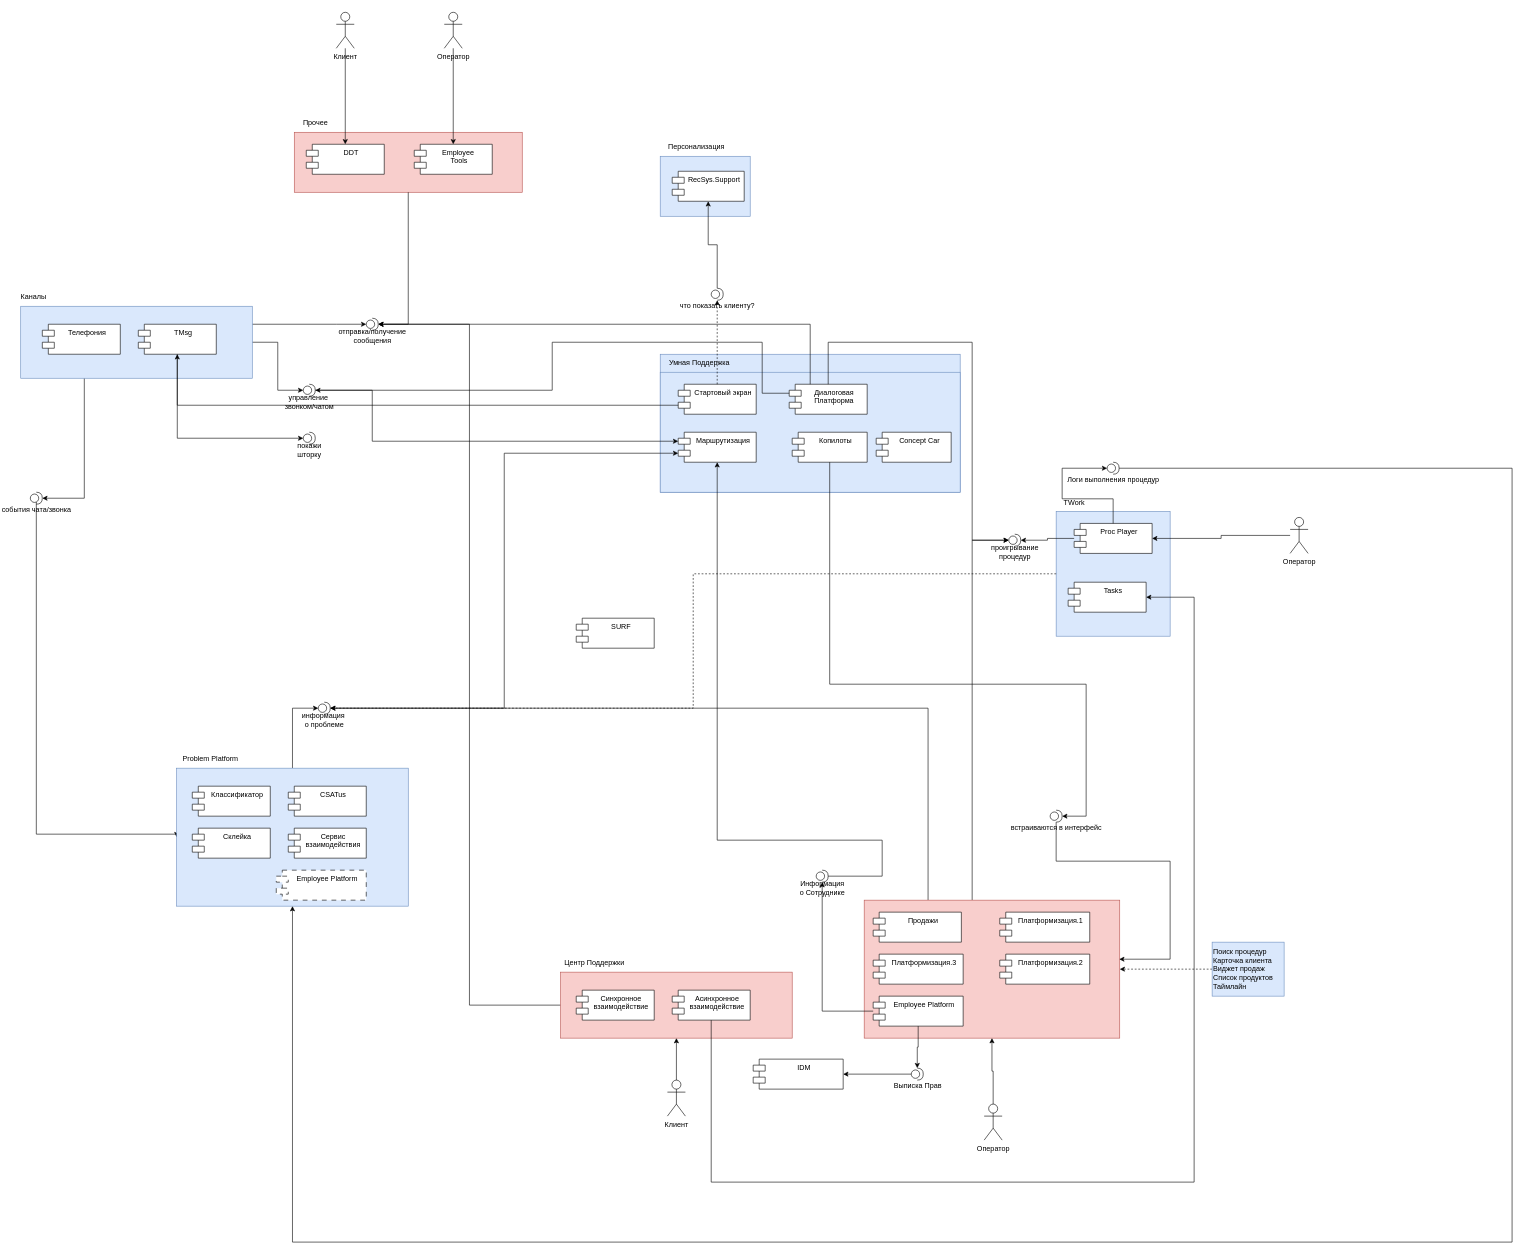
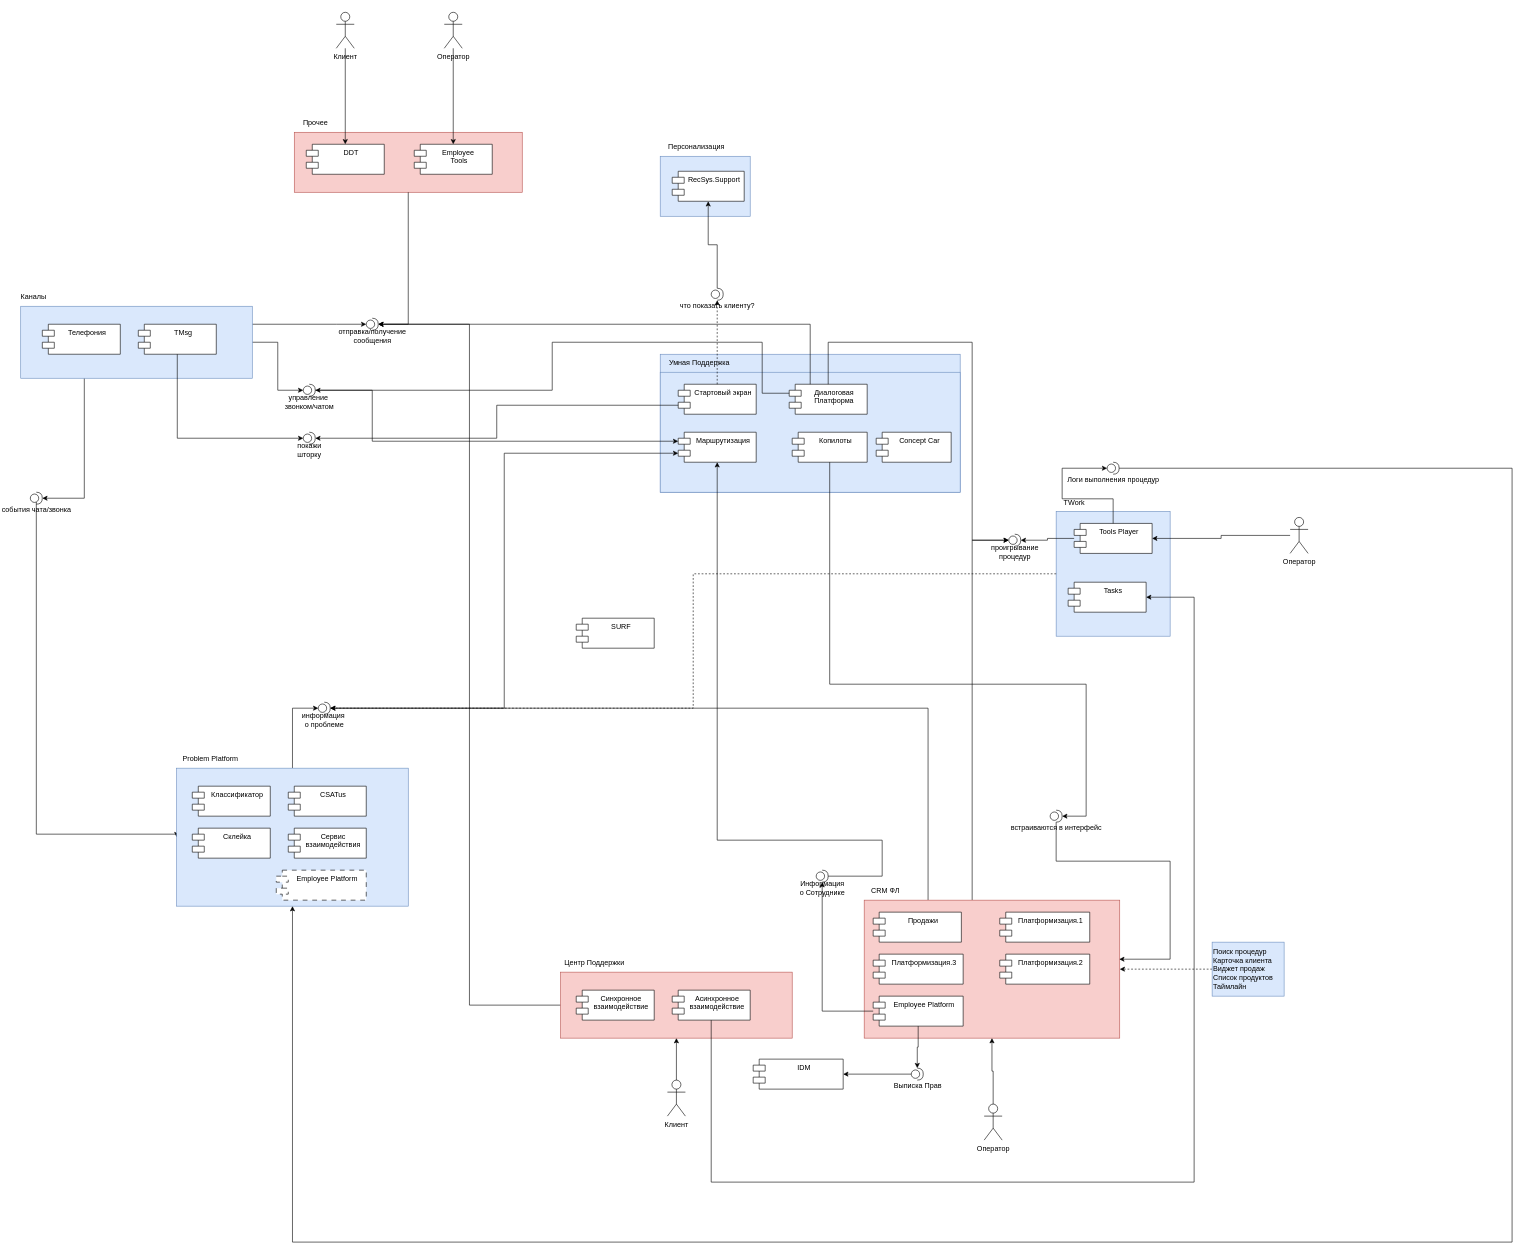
(339, 405) -> (497, 438)
(1119, 532) -> (1119, 532)
none -> (885, 891)
